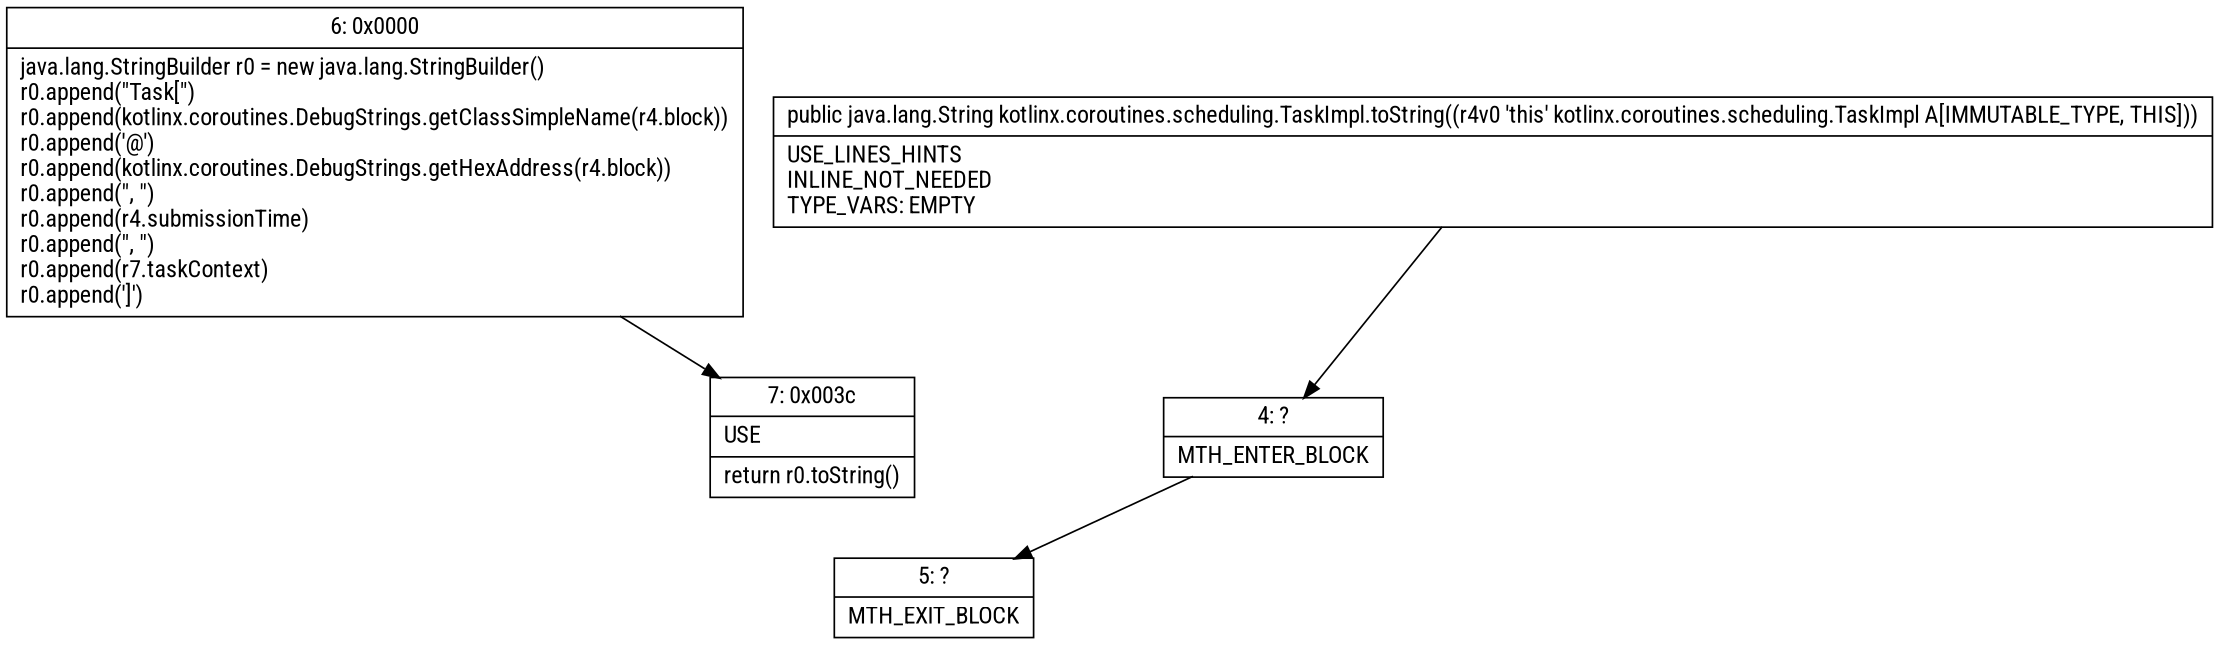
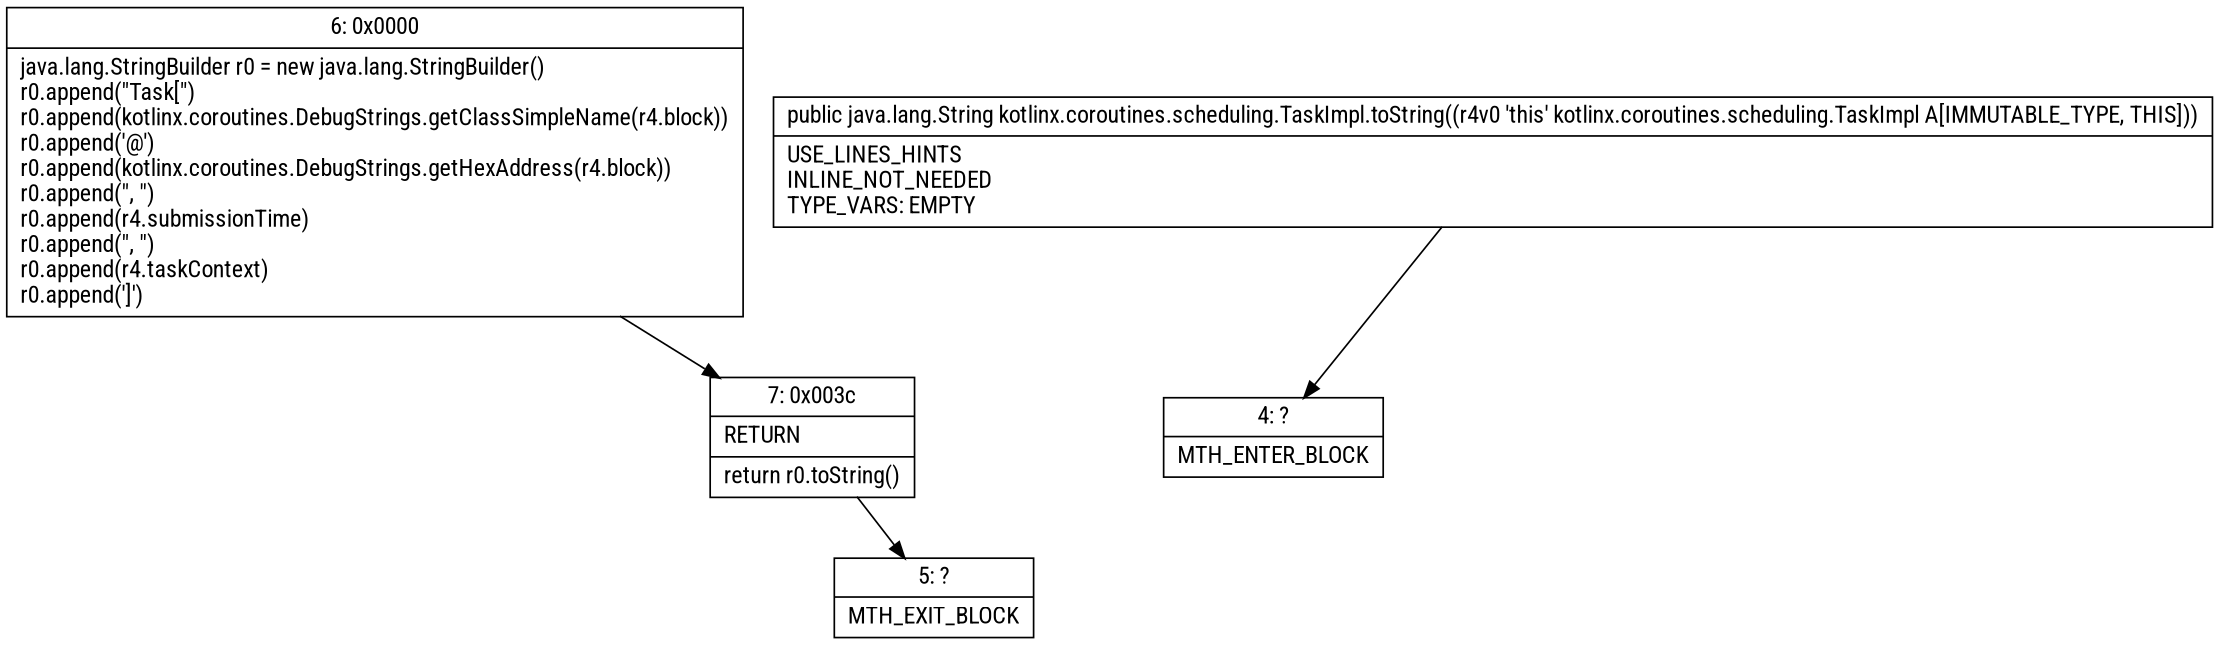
(145, 270) -> (145, 270)
(742, 436) -> (763, 436)
(1111, 514) -> (876, 521)
